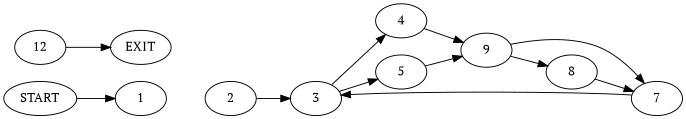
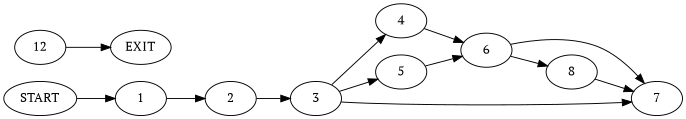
(486, 50) -> (486, 50)
(491, 92) -> (481, 105)
none -> (181, 99)
